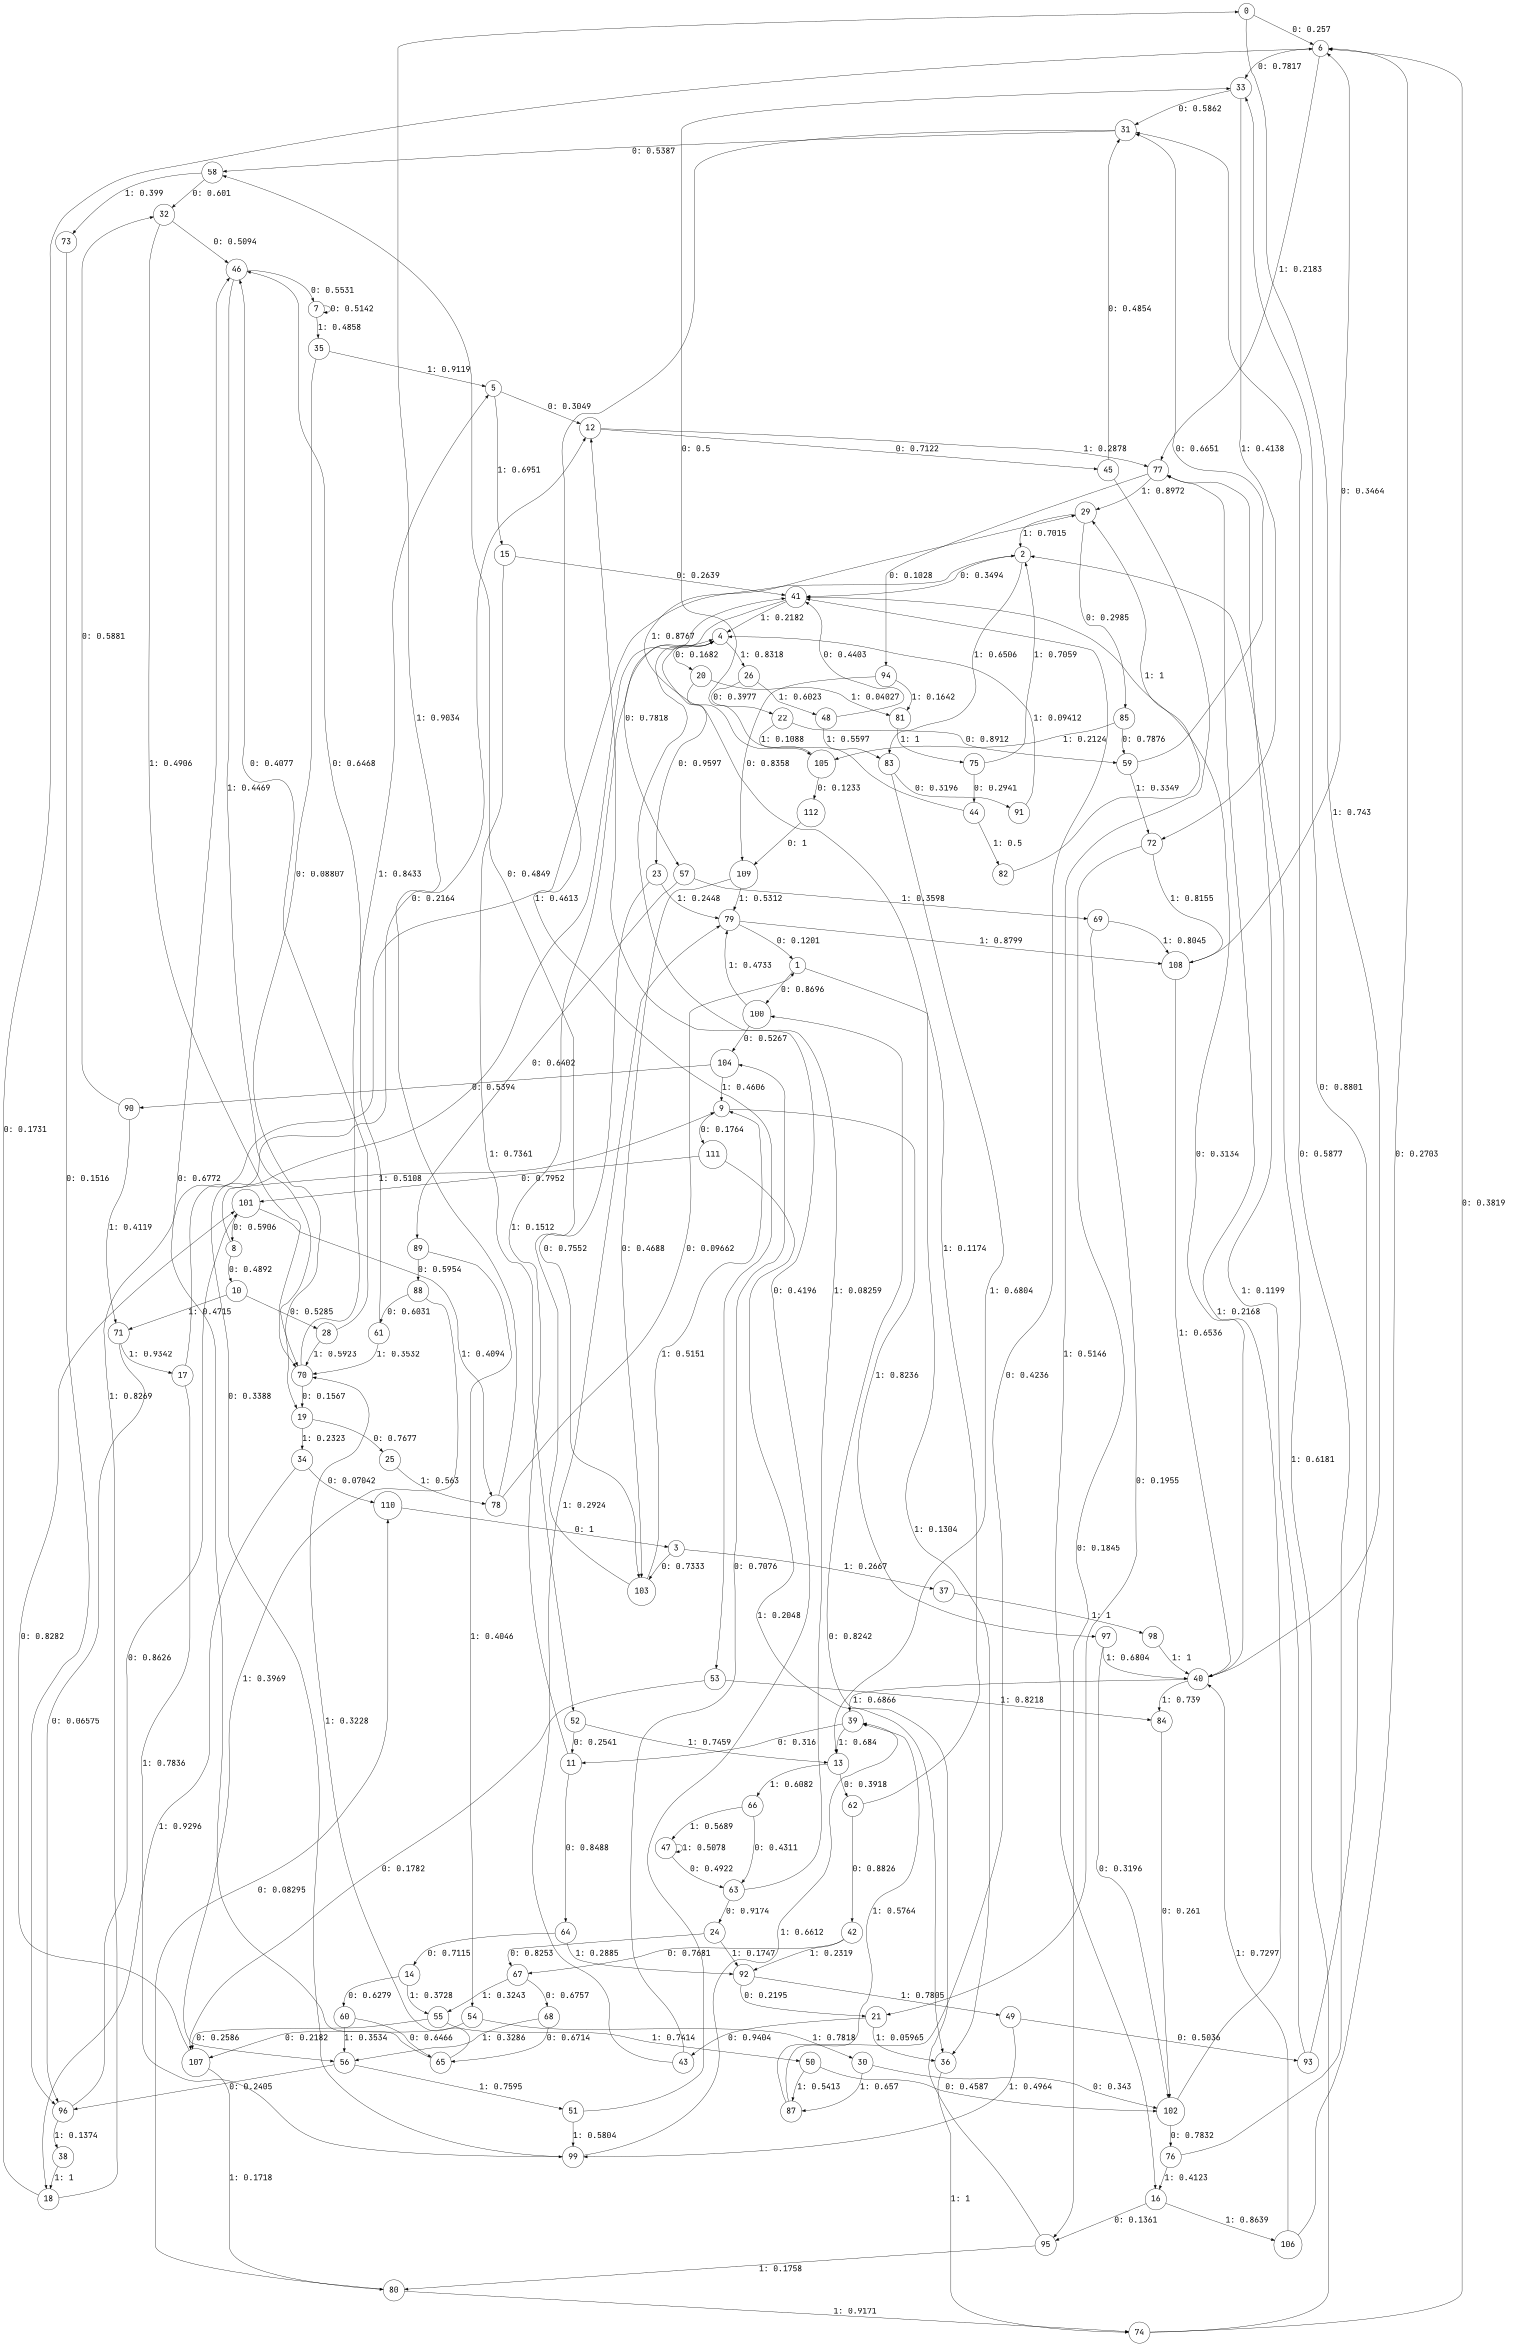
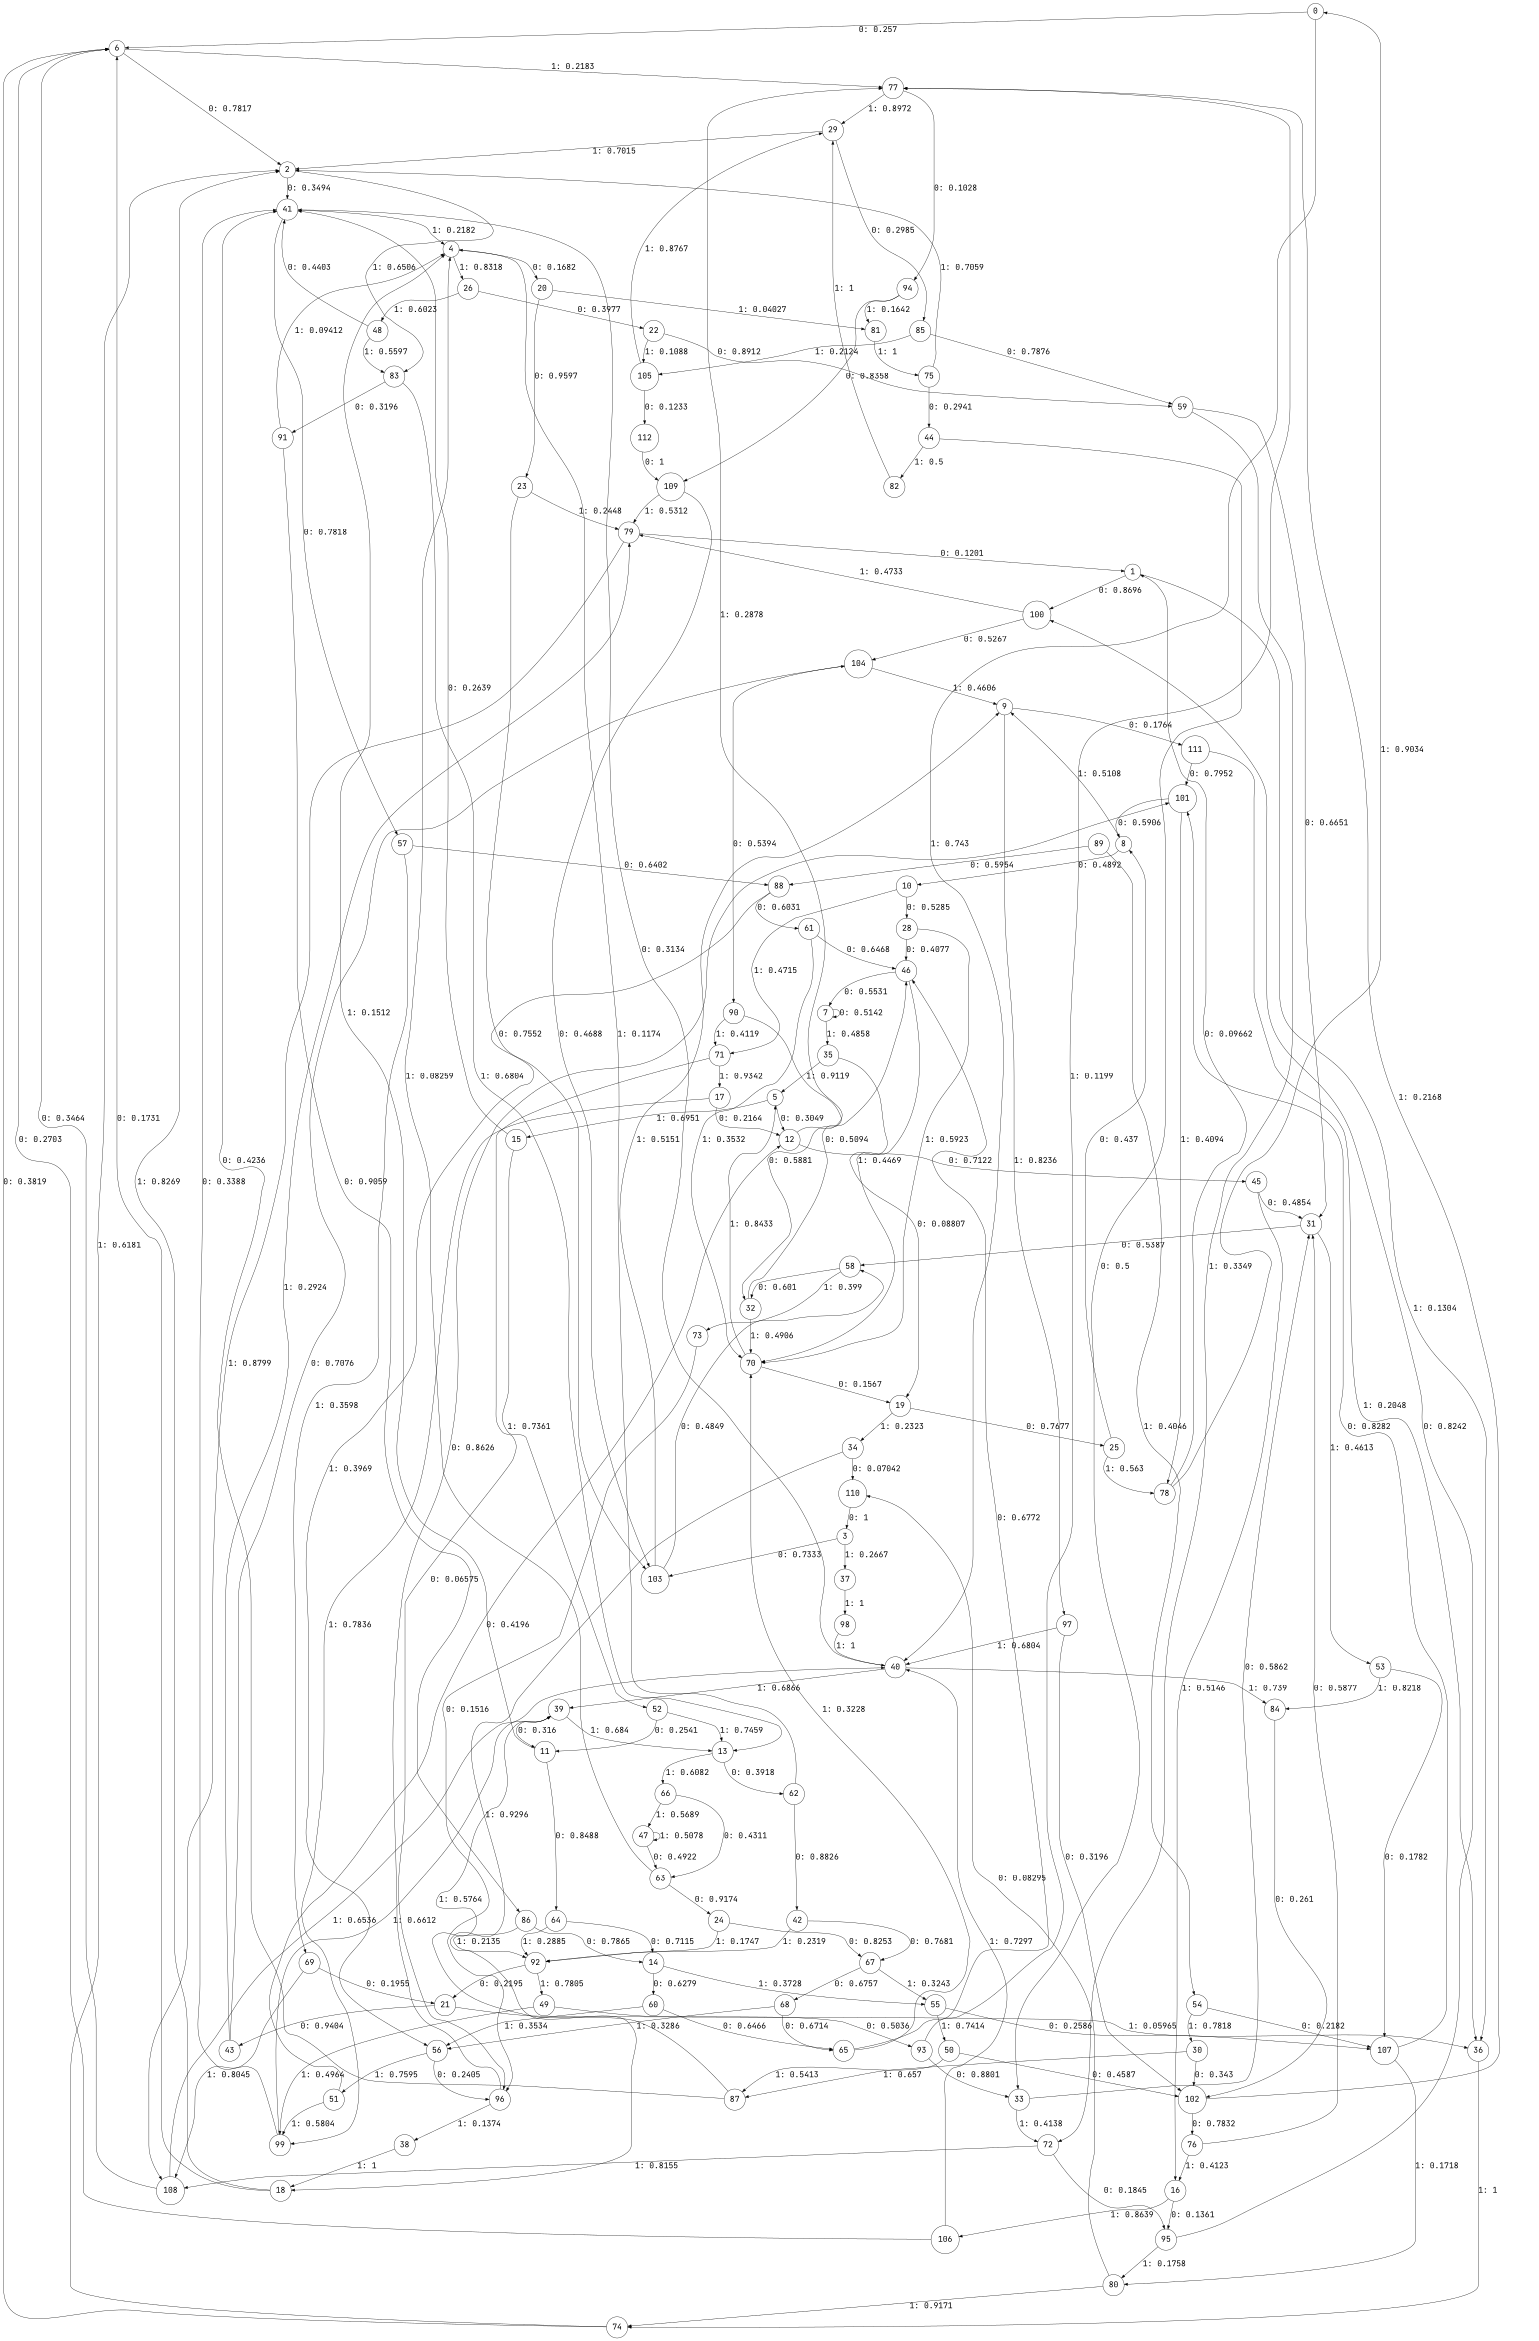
(1276, 54) -> (201, 108)
(532, 1050) -> (589, 865)
none -> (1095, 1135)
none -> (526, 1921)
